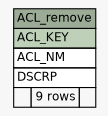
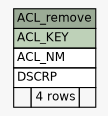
(56, 97) -> (56, 97)
